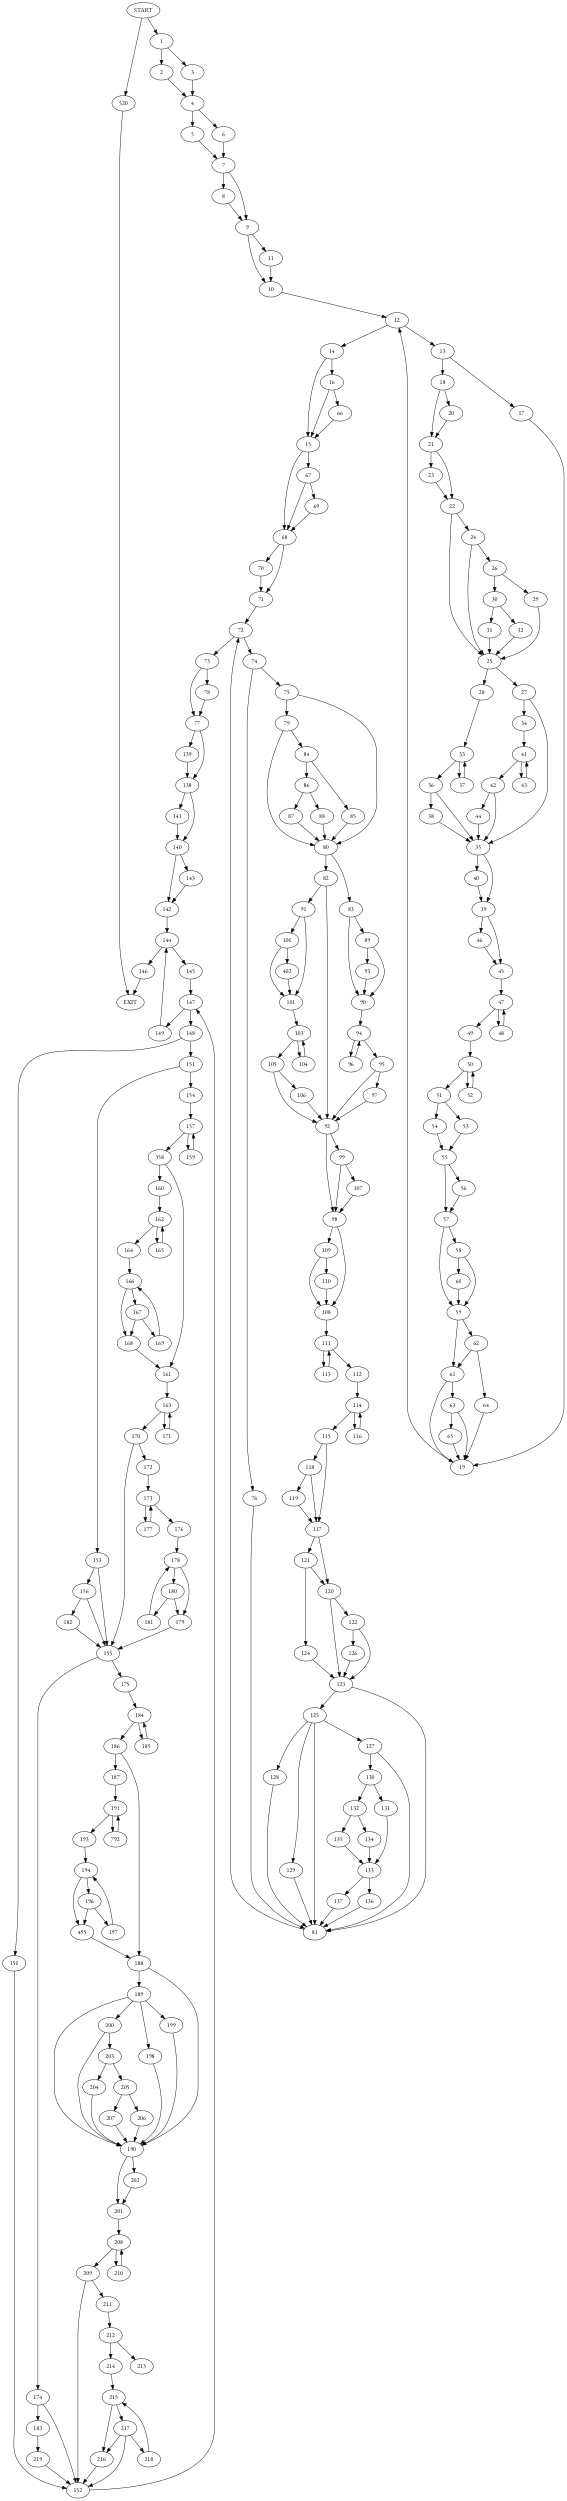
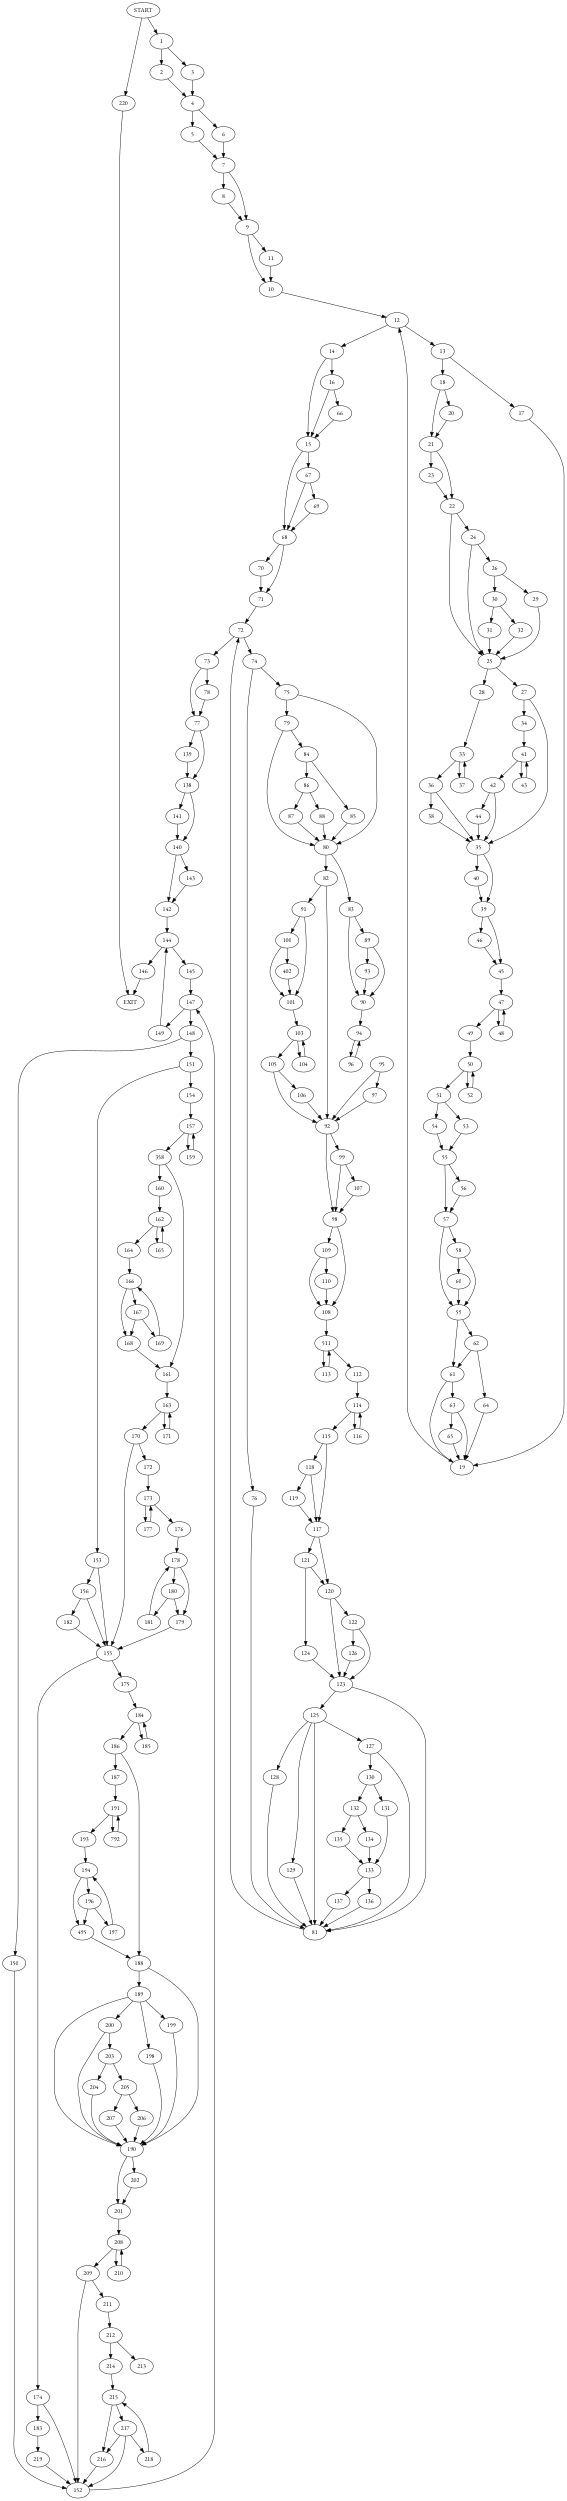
(124, 103) -> (124, 103)
(369, 1047) -> none
(326, 1343) -> (326, 1343)
